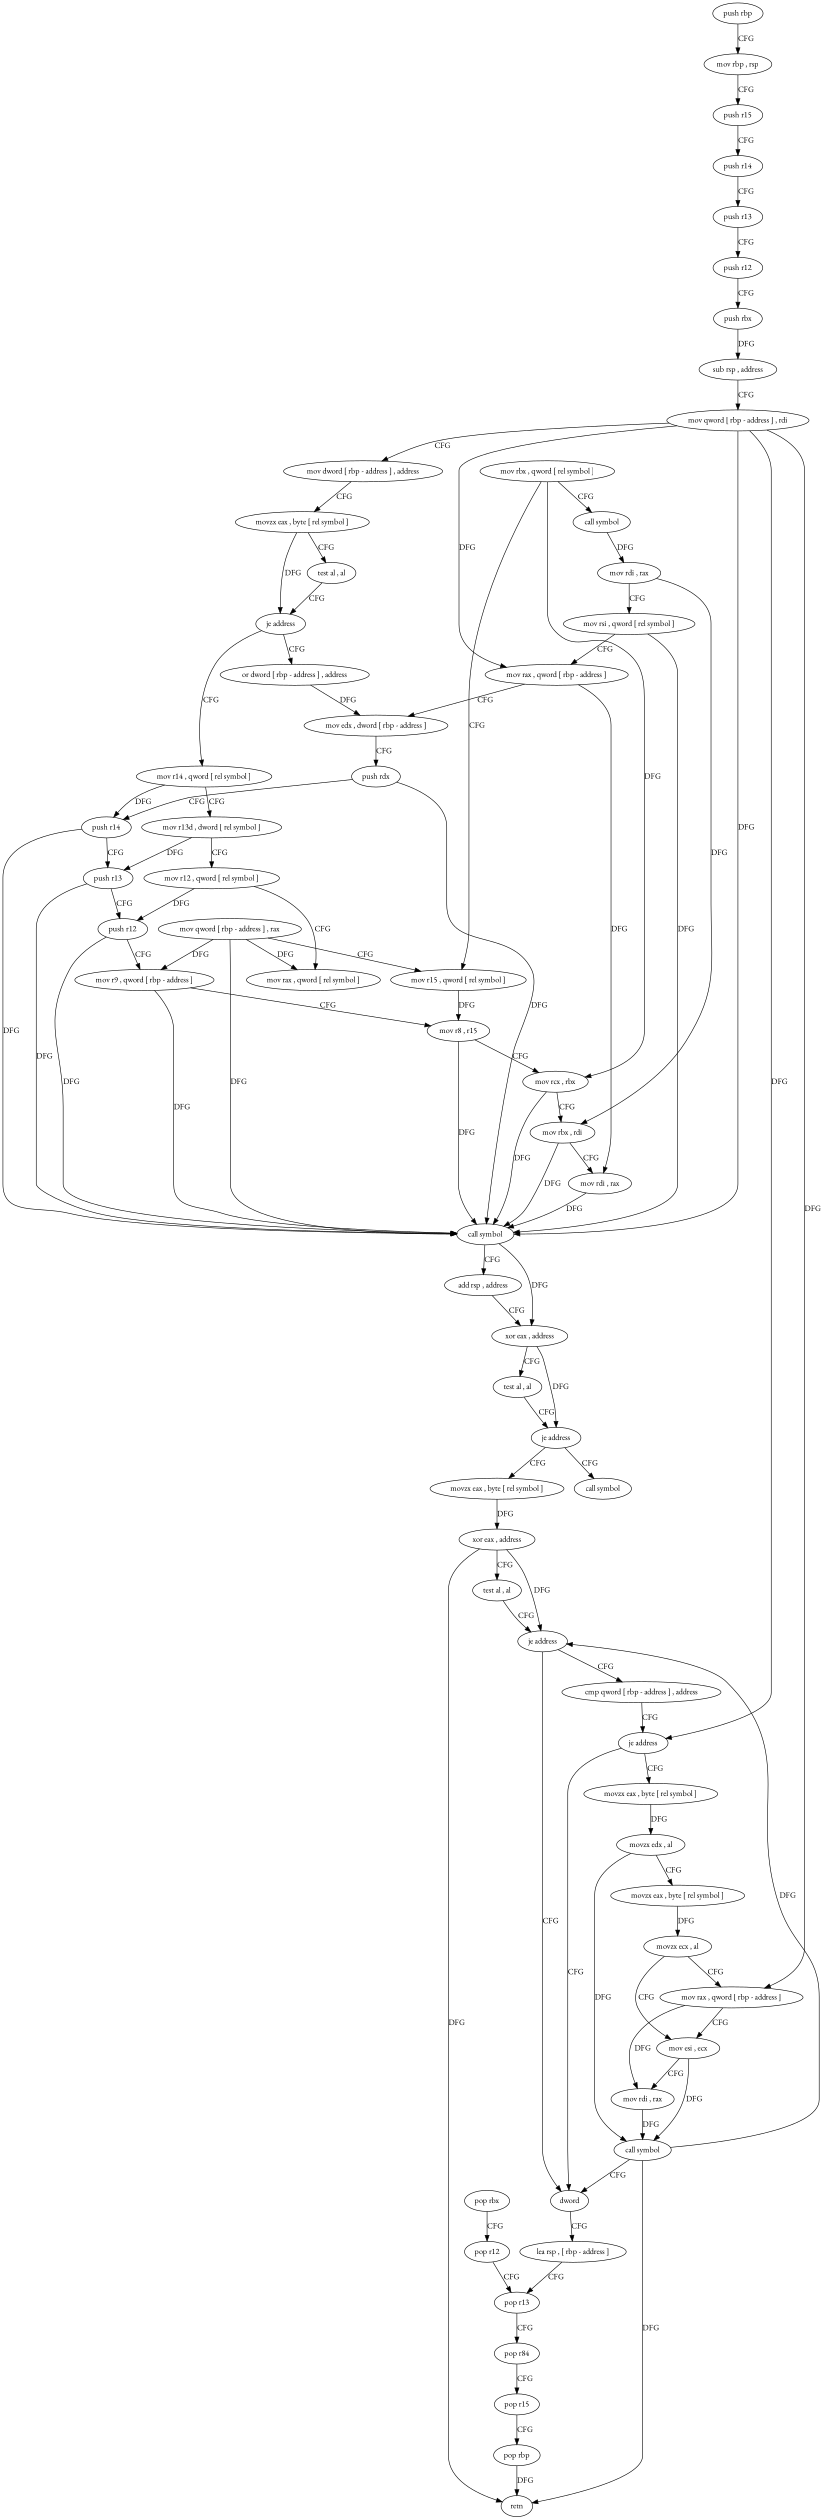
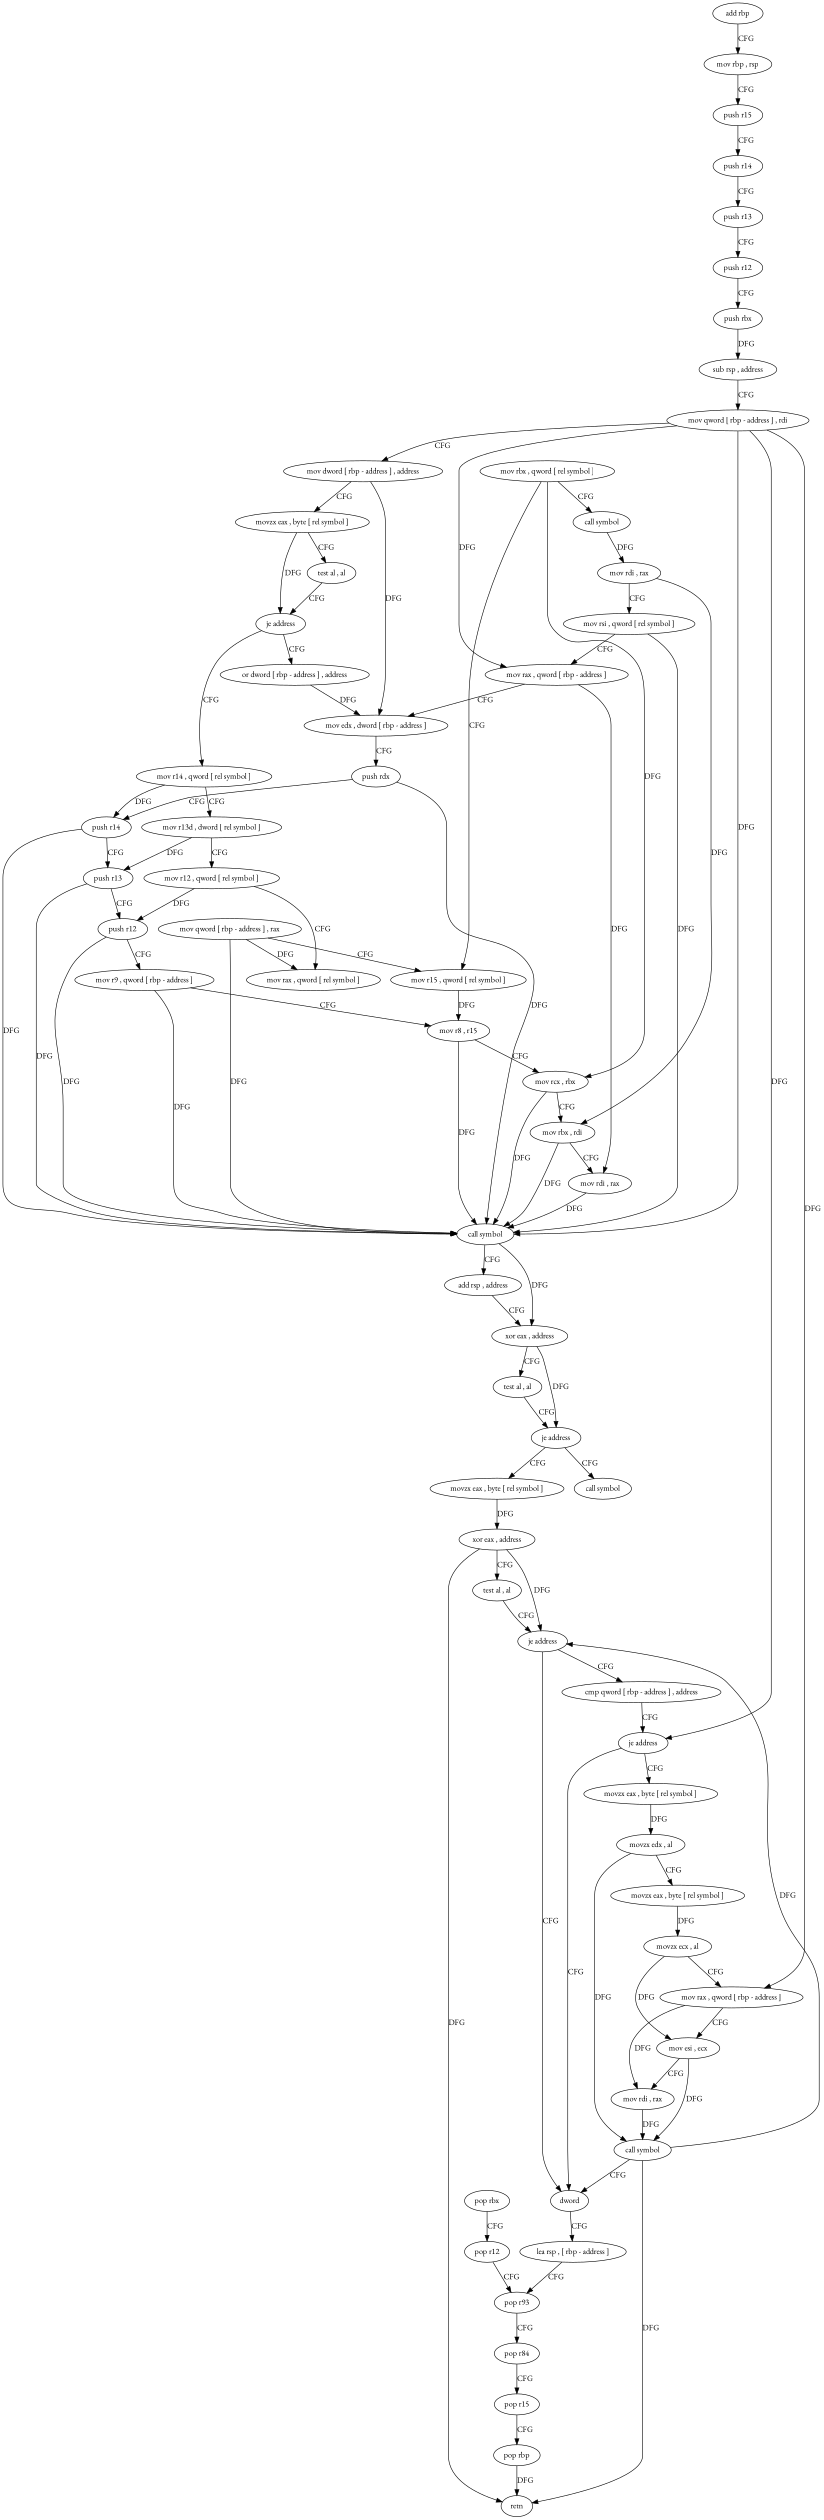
(738, 13) -> (738, 13)
none -> (385, 594)
(190, 953) -> none
(646, 1997) -> (646, 1997)
(517, 2303) -> (517, 2303)
